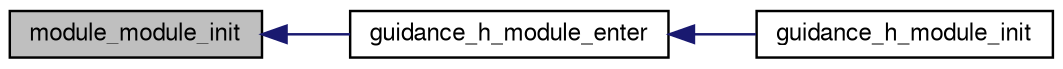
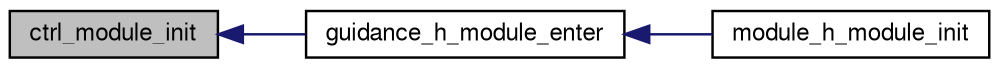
(136, 34) -> (114, 34)
(905, 34) -> (851, 34)
